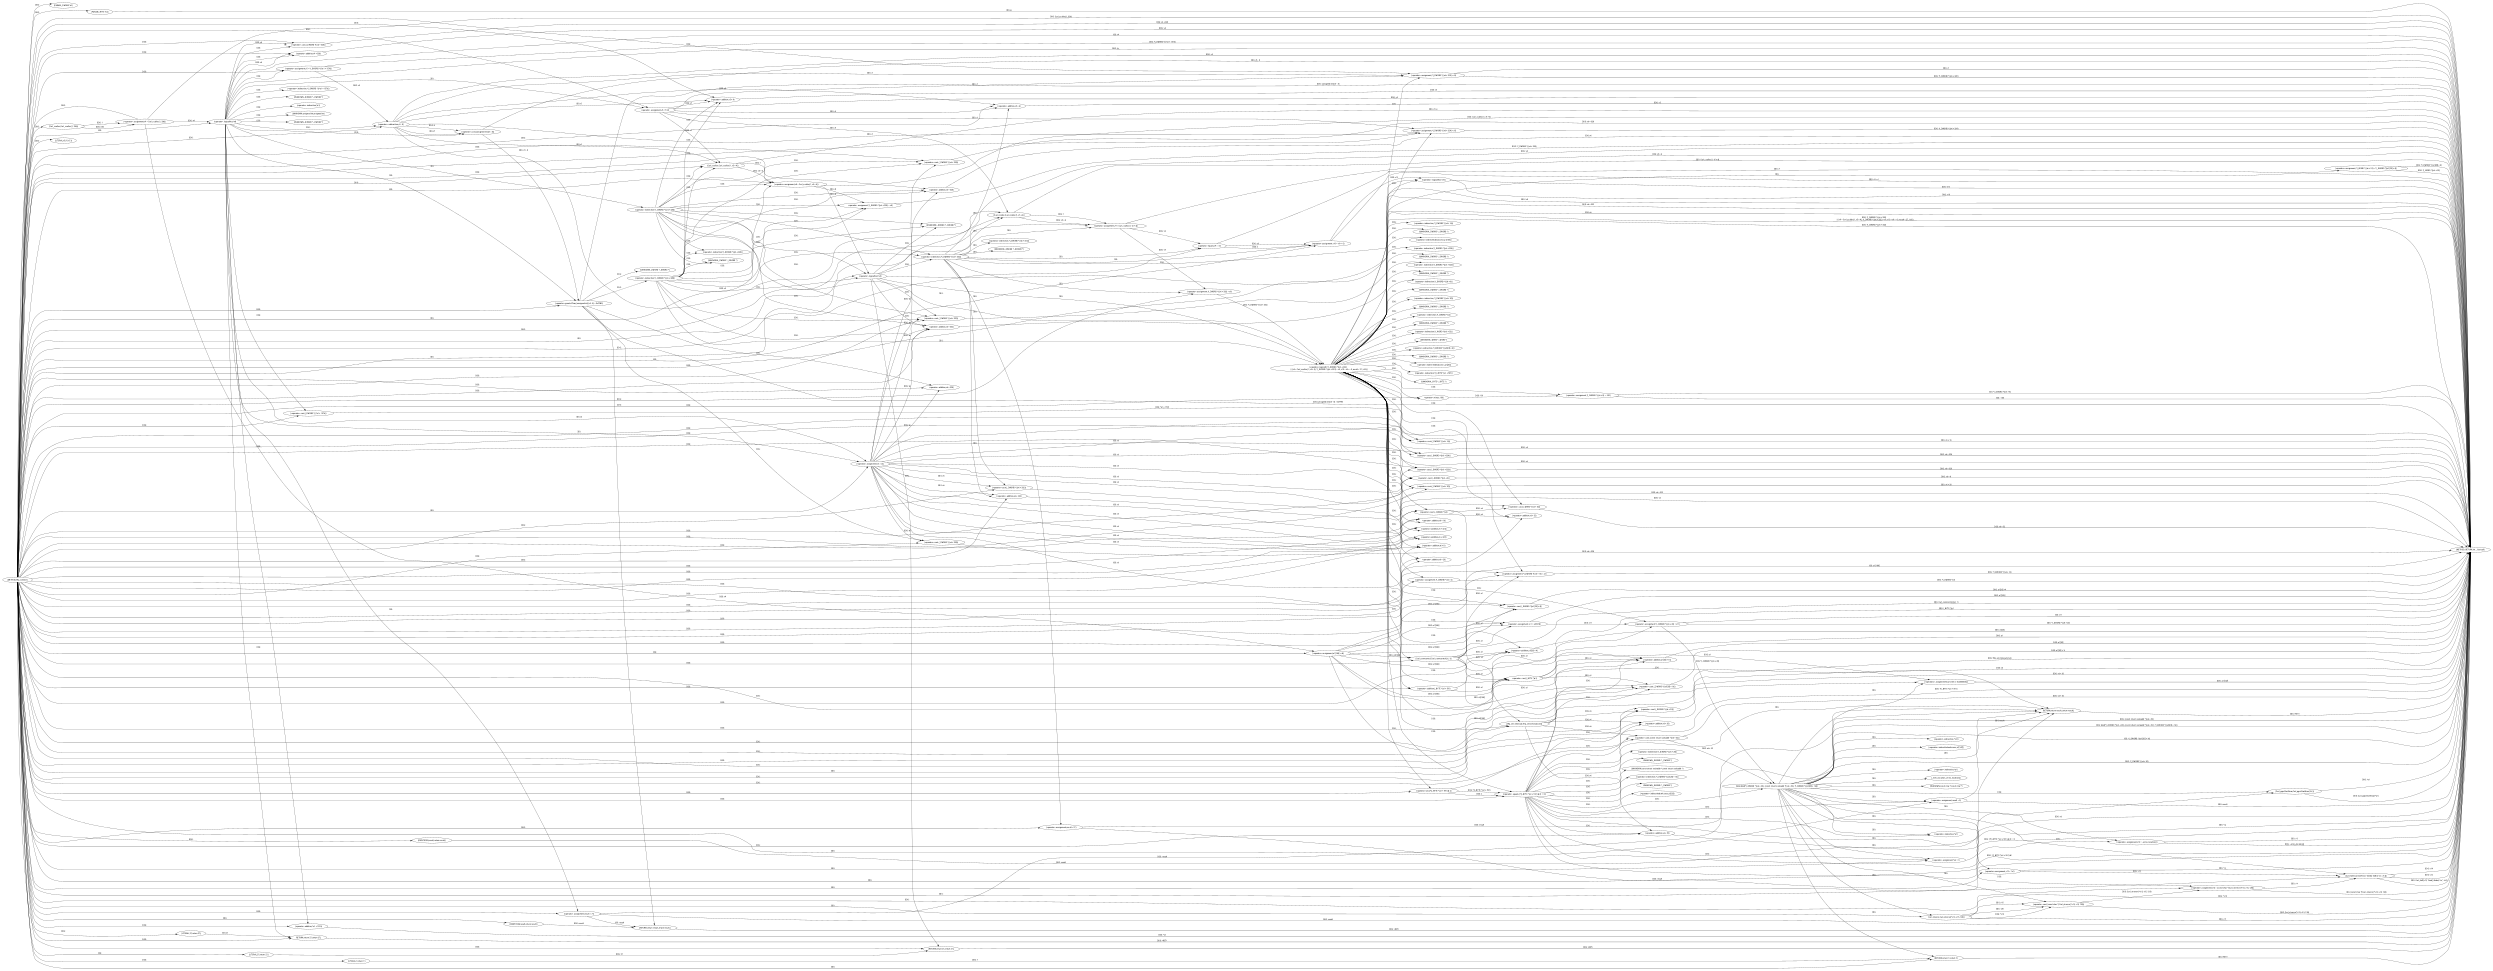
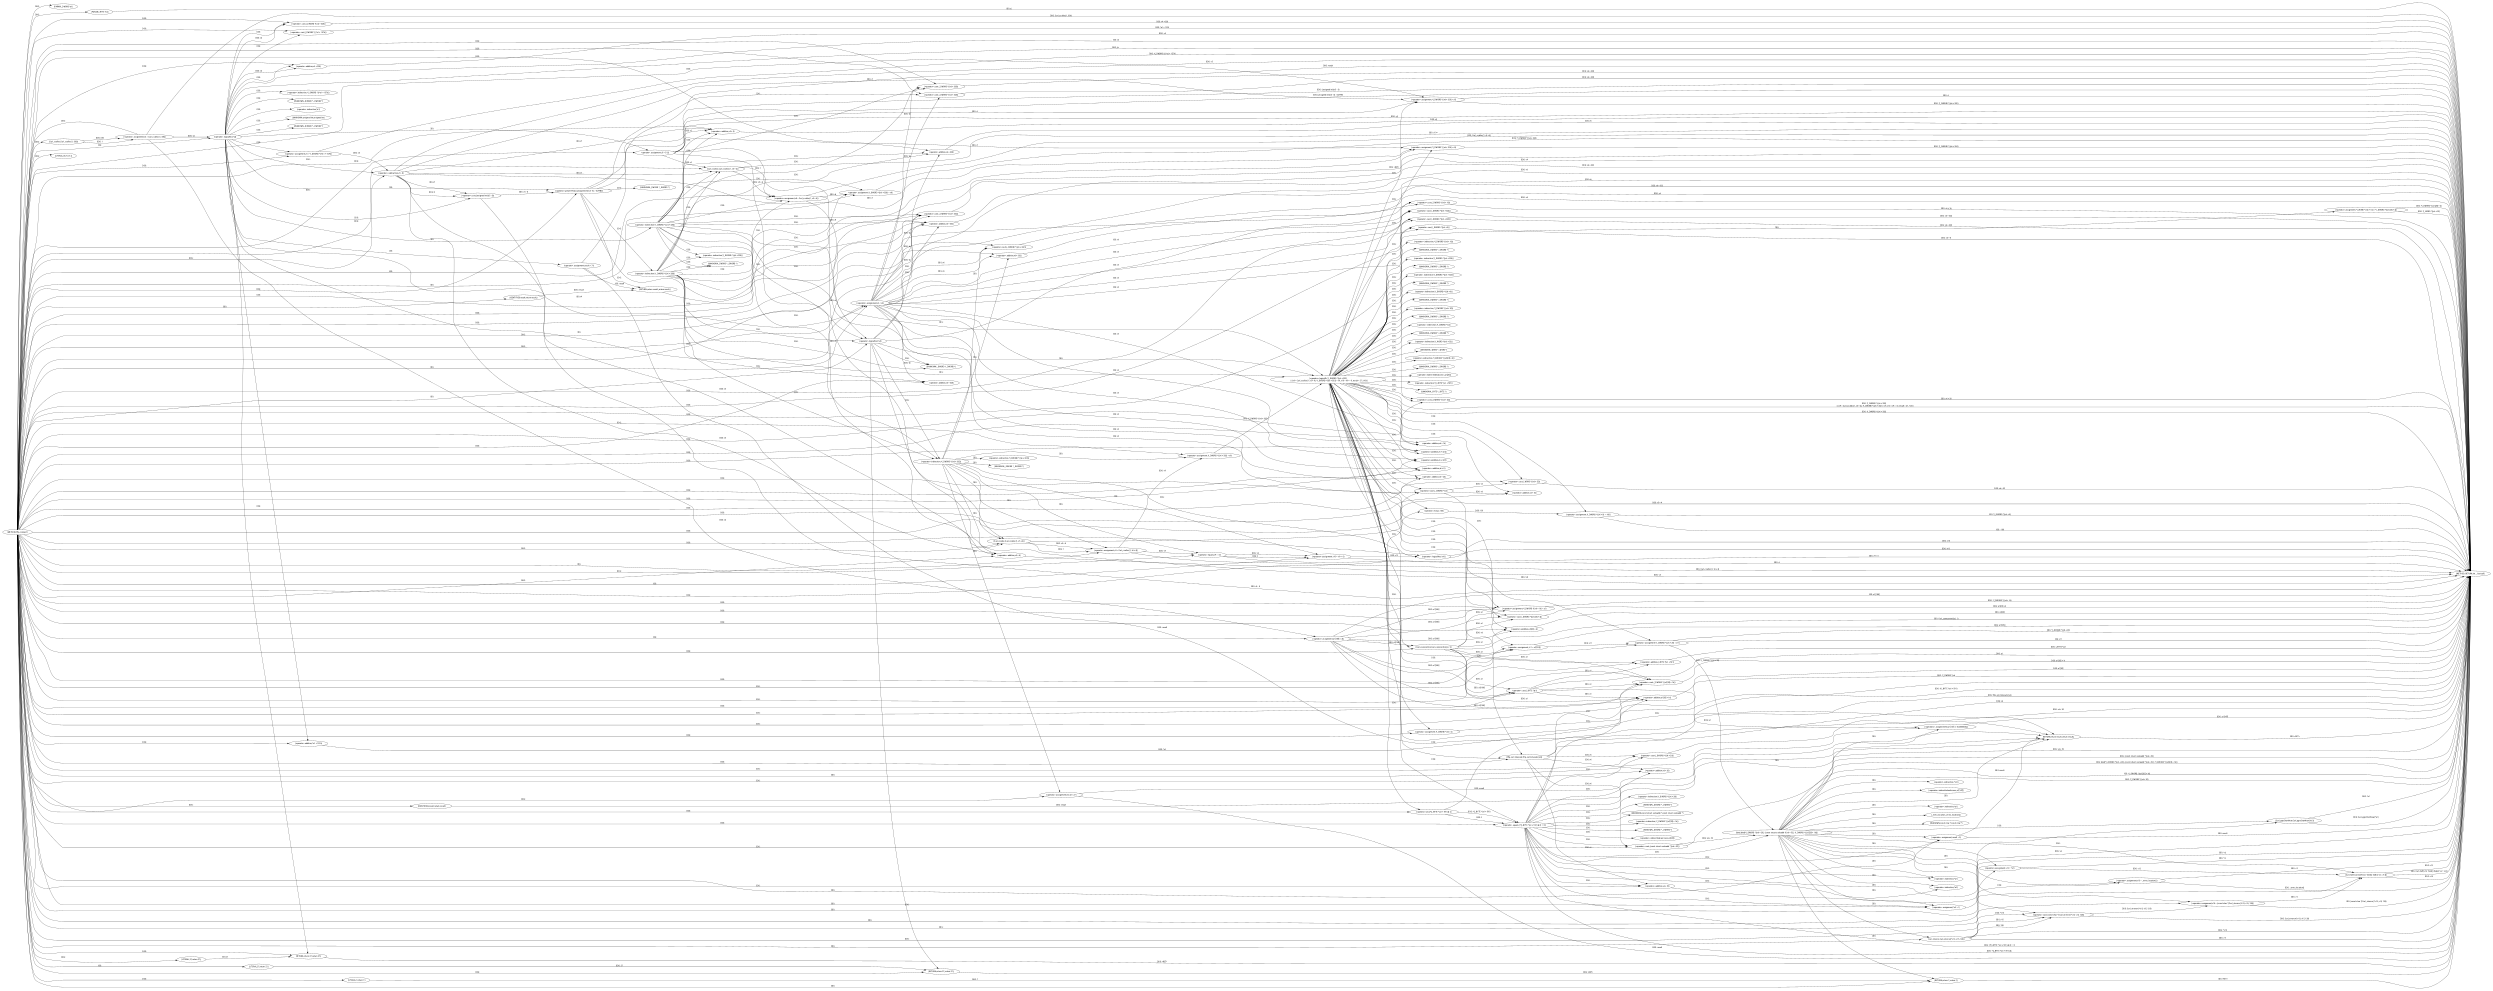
(1434, 240) -> none
(1480, 691) -> (1589, 675)
none -> (1946, 887)
(131, 913) -> none
